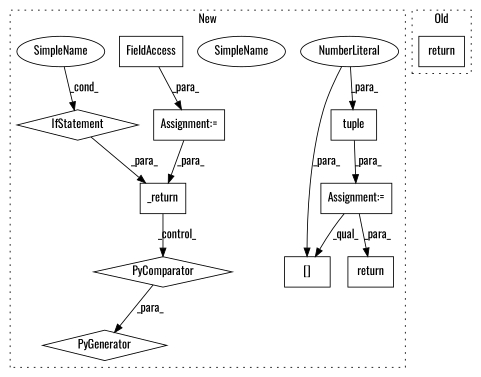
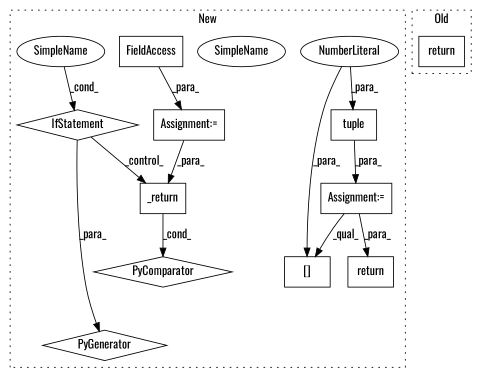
(144, 162) -> (144, 162)
(177, 235) -> (177, 235)
(136, 305) -> (79, 233)
